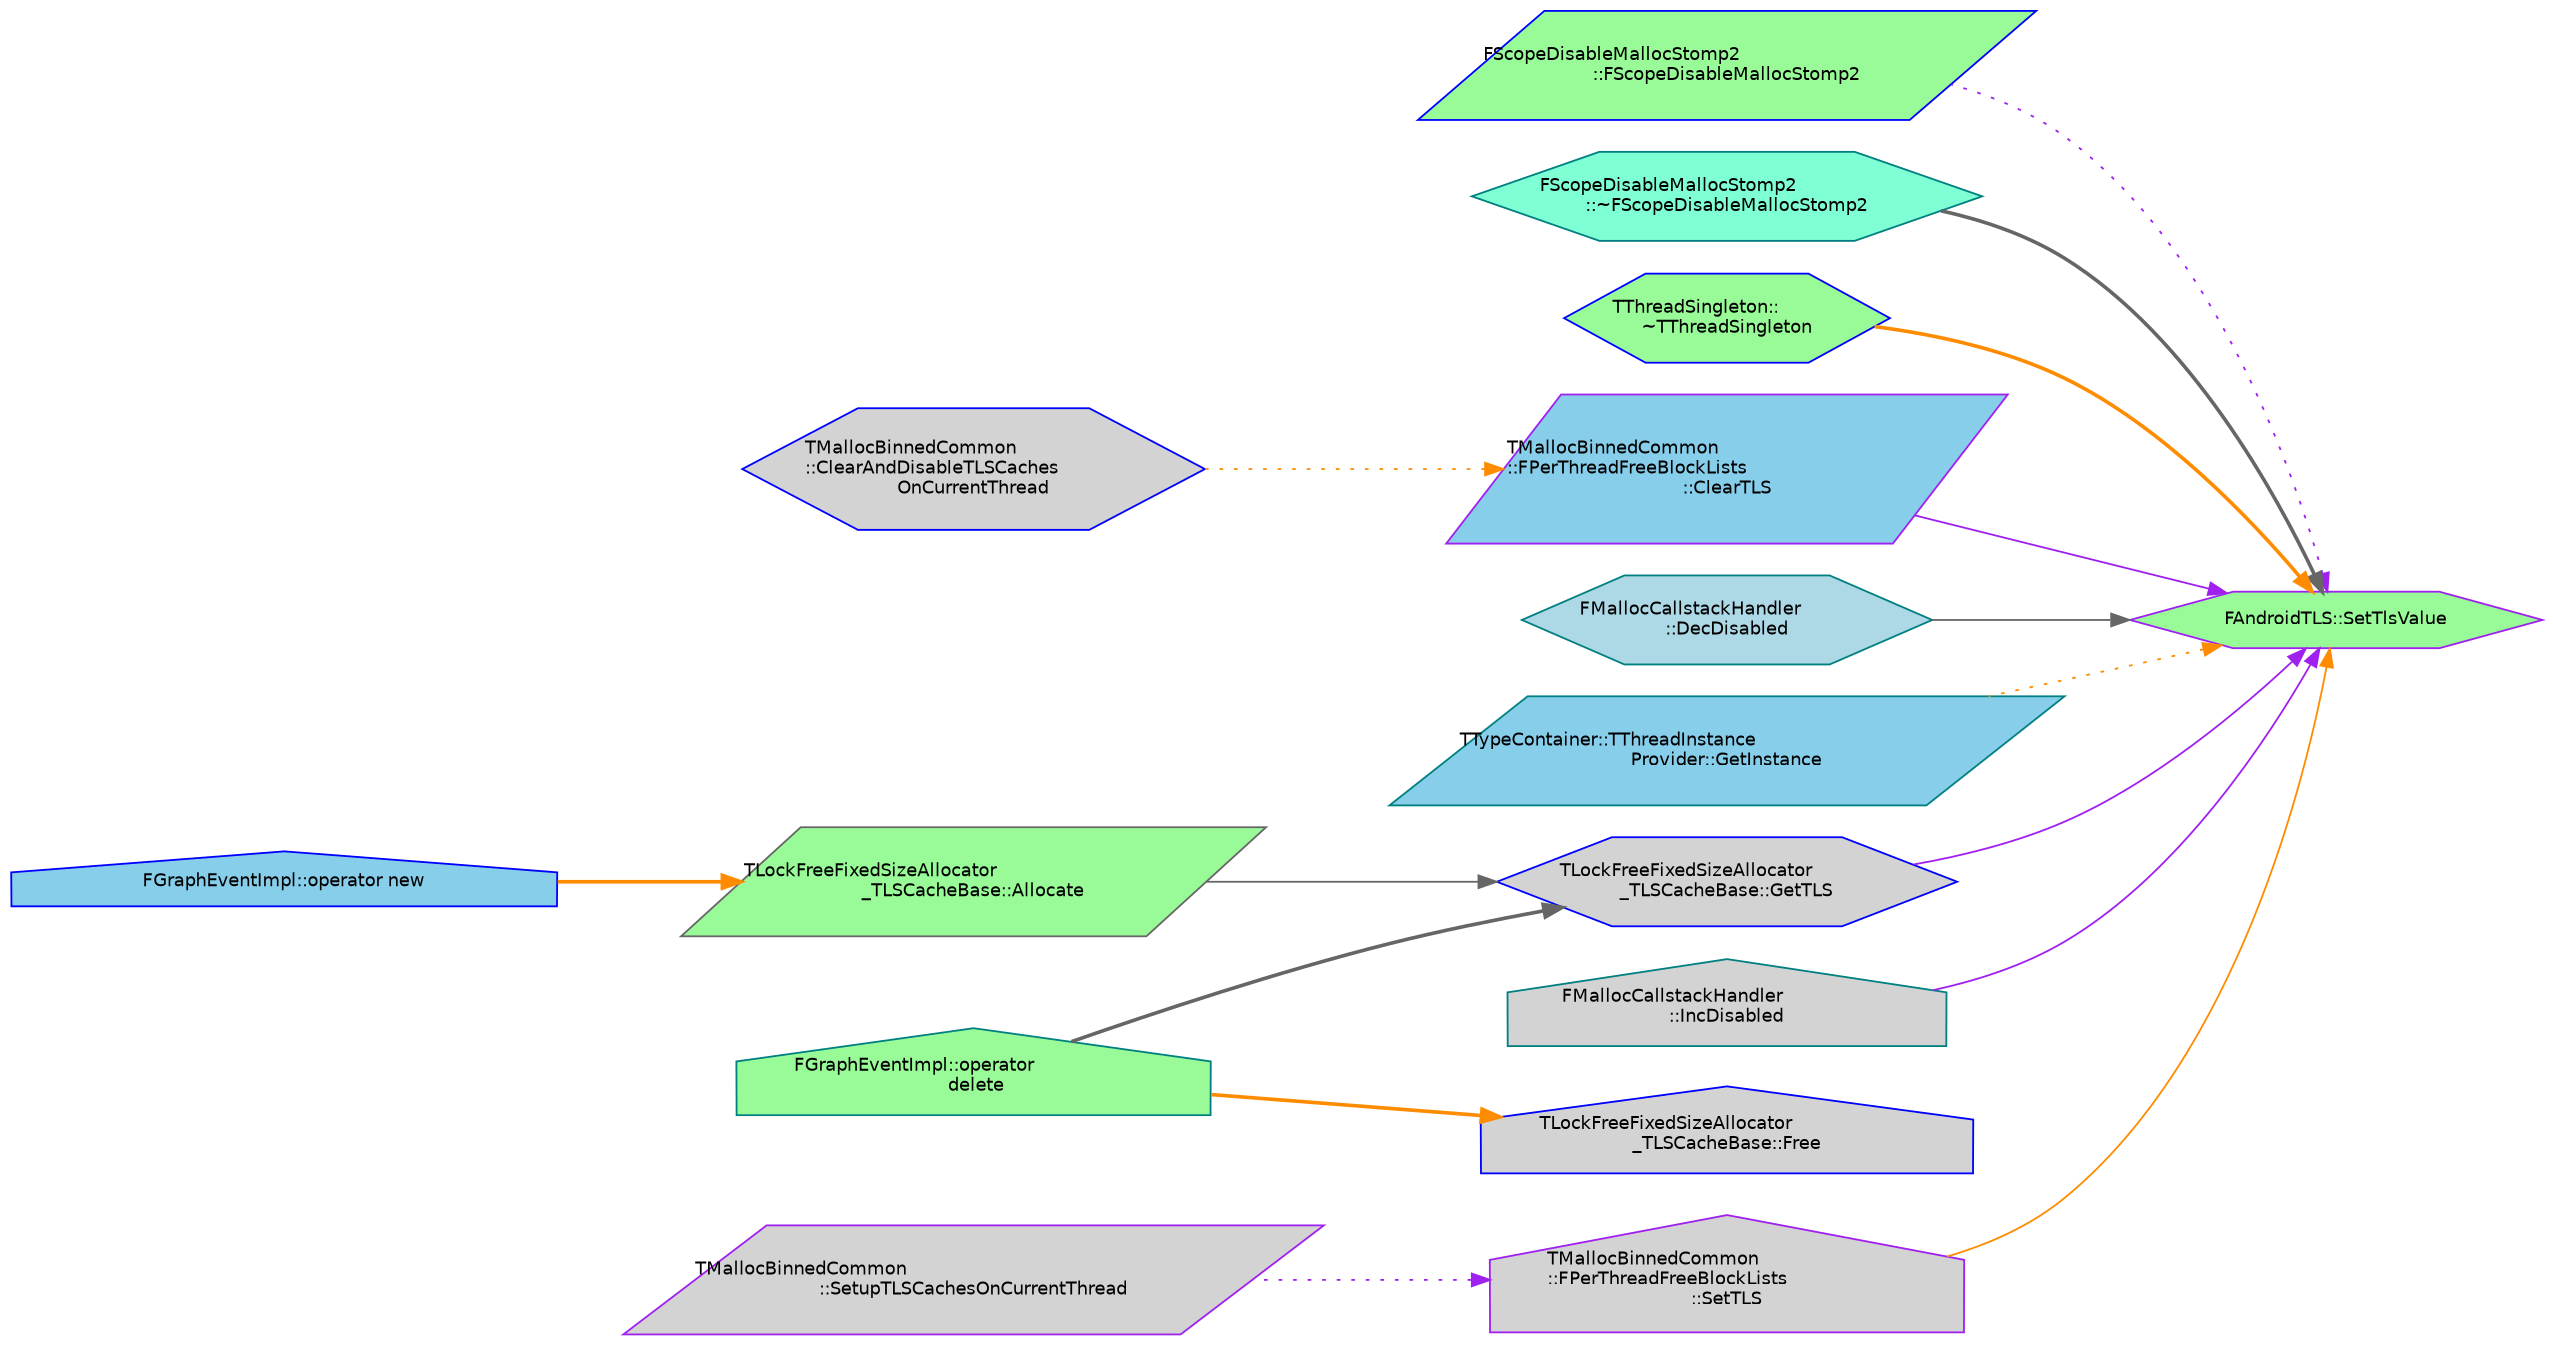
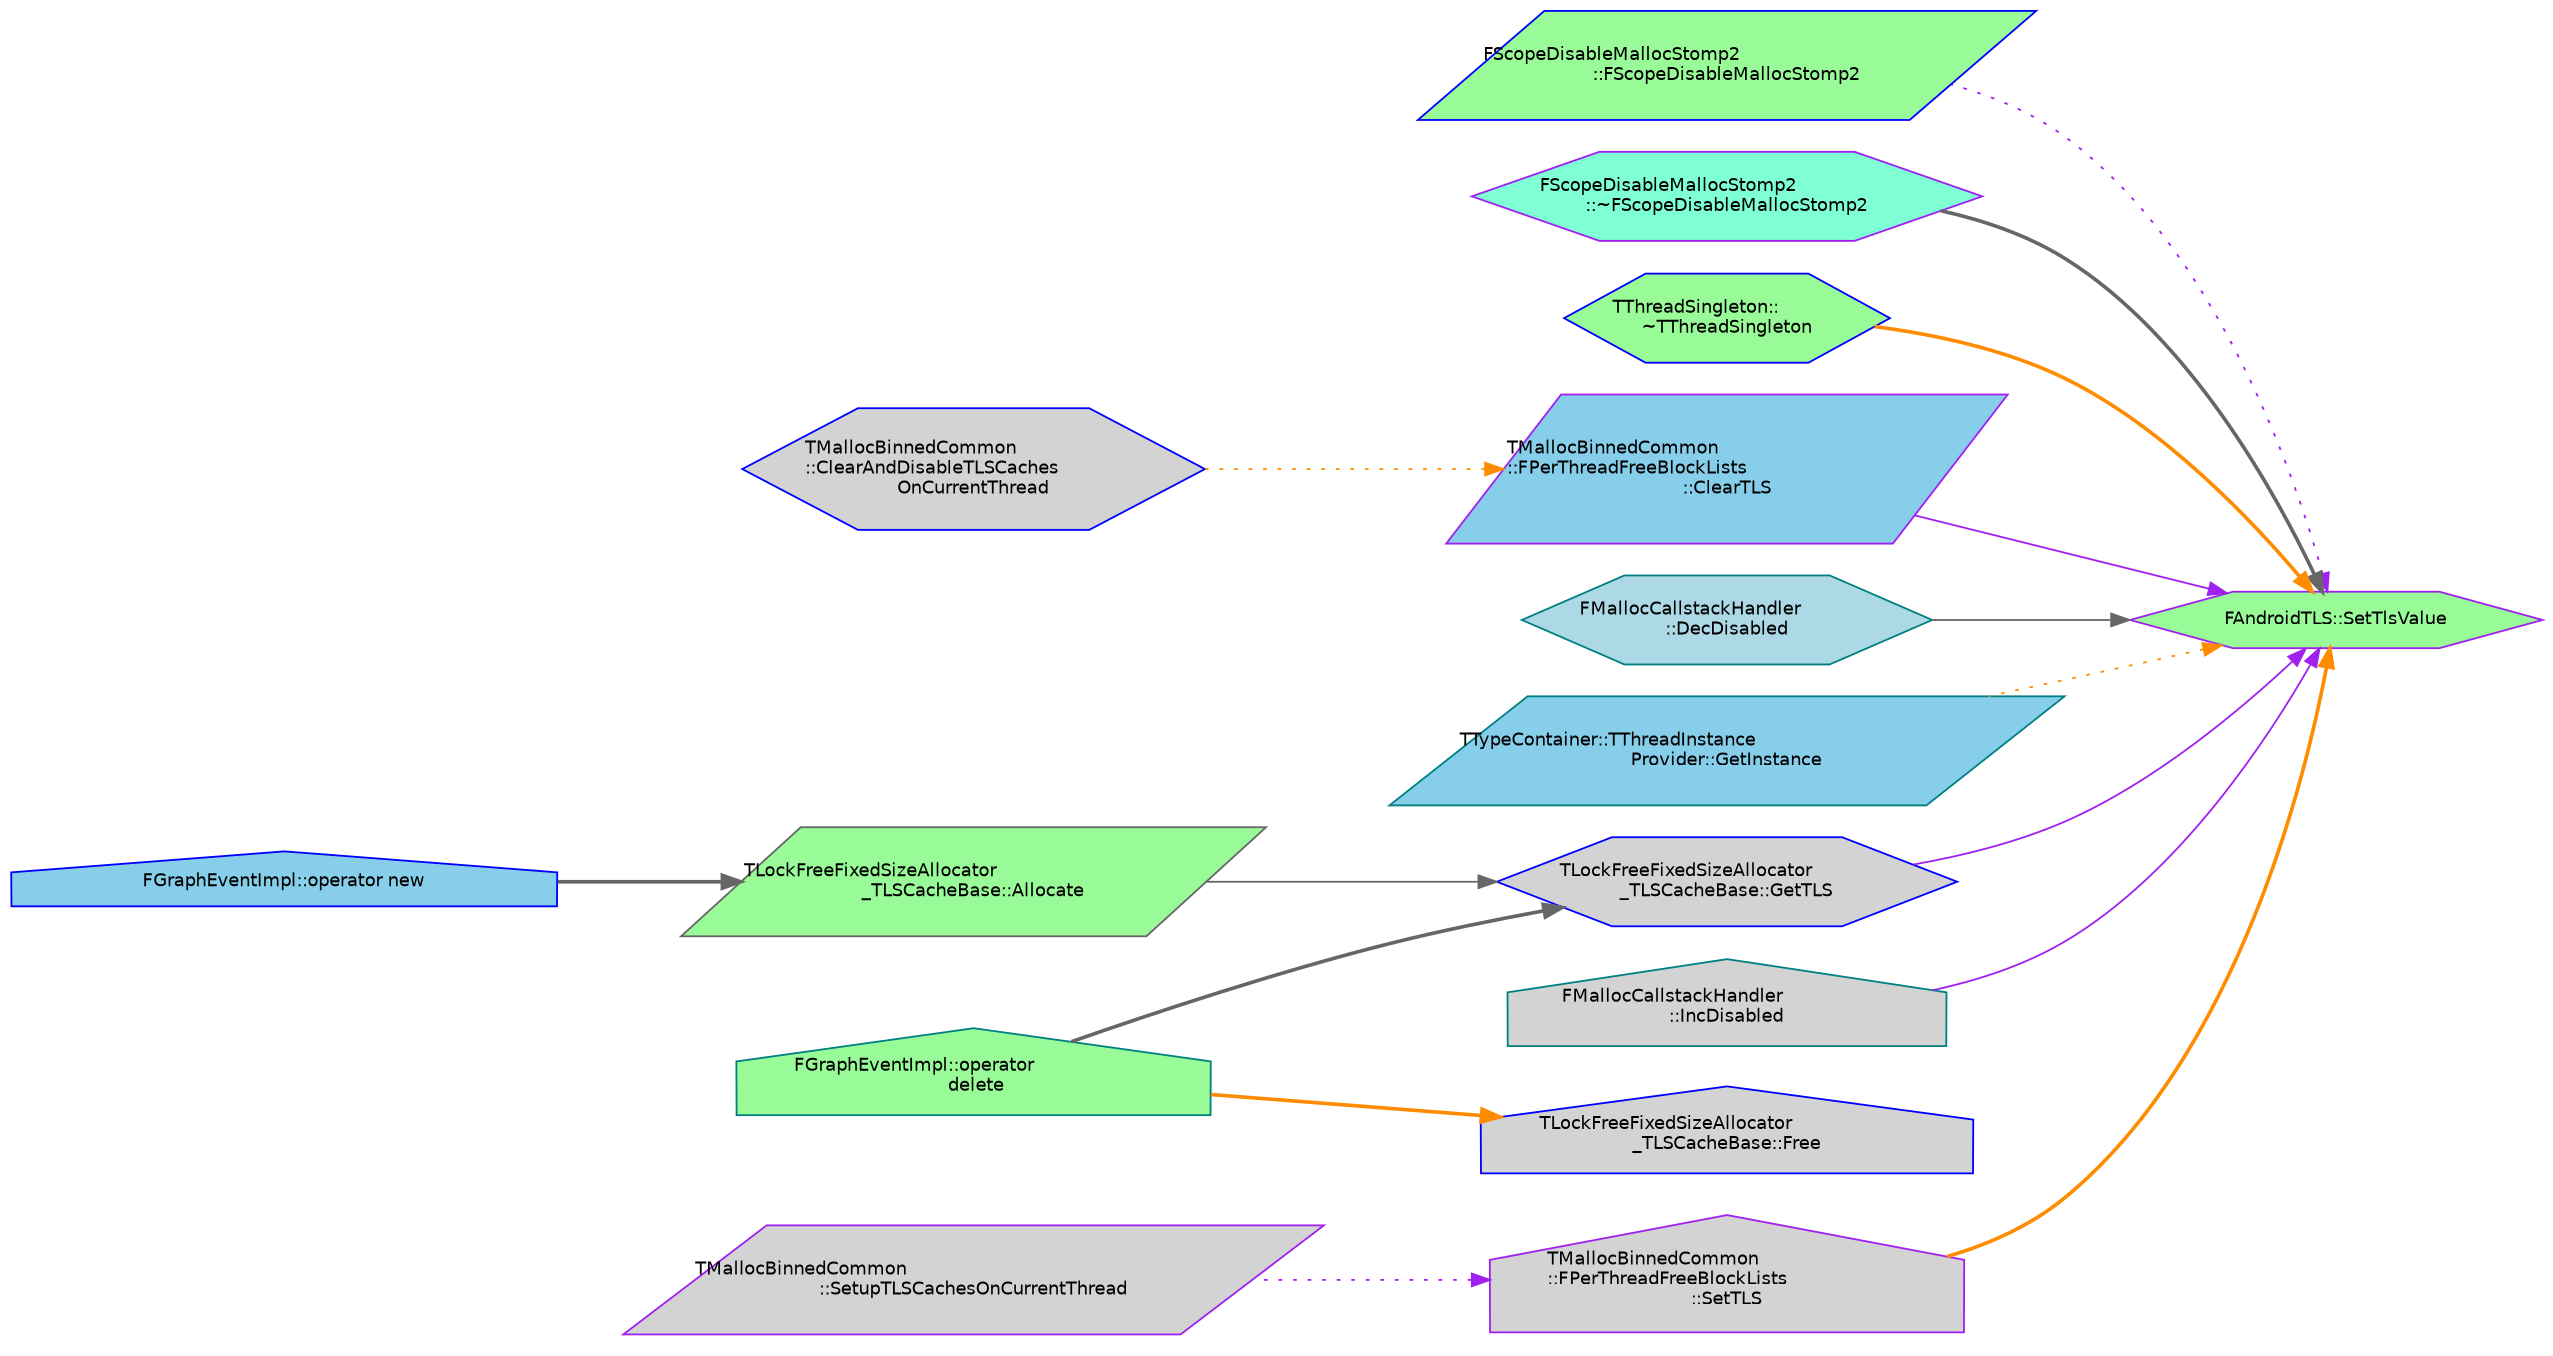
(1727, 196) -> (1727, 196)
(640, 882) -> (640, 882)
(2208, 1013) -> (2208, 1013)
